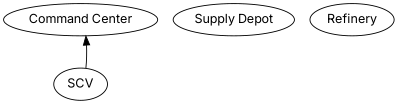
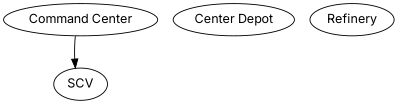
(234, 20) -> (234, 20)
(87, 57) -> (75, 48)
